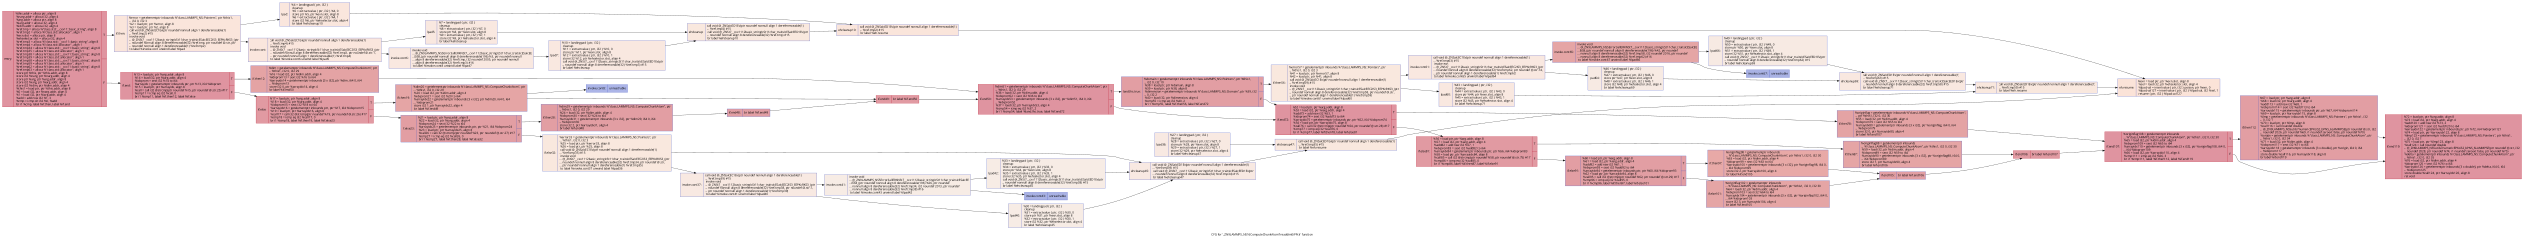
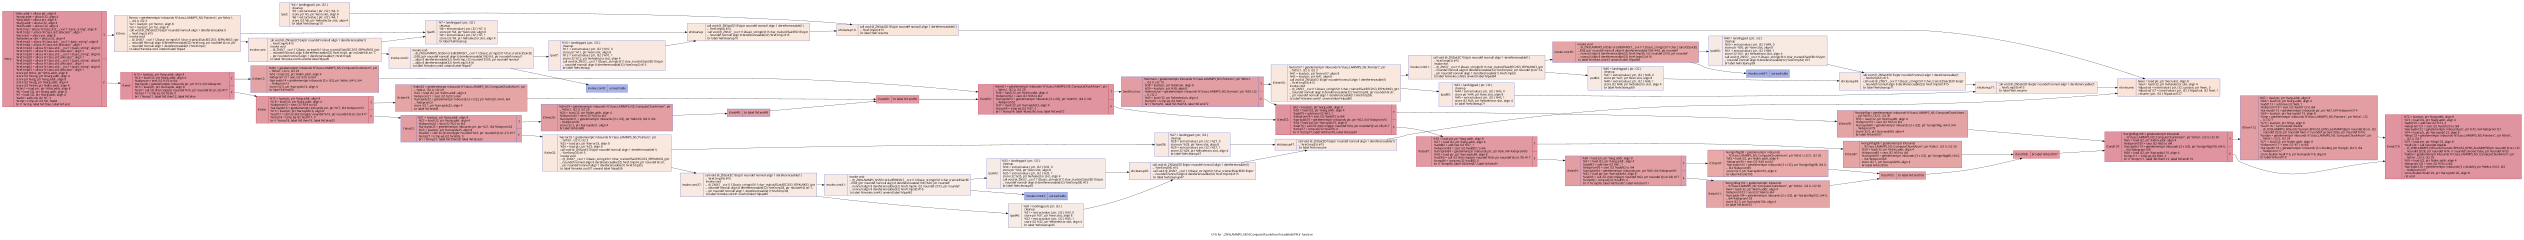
(259, 22) -> (332, 33)
(556, 92) -> (549, 76)
(906, 152) -> (912, 146)
